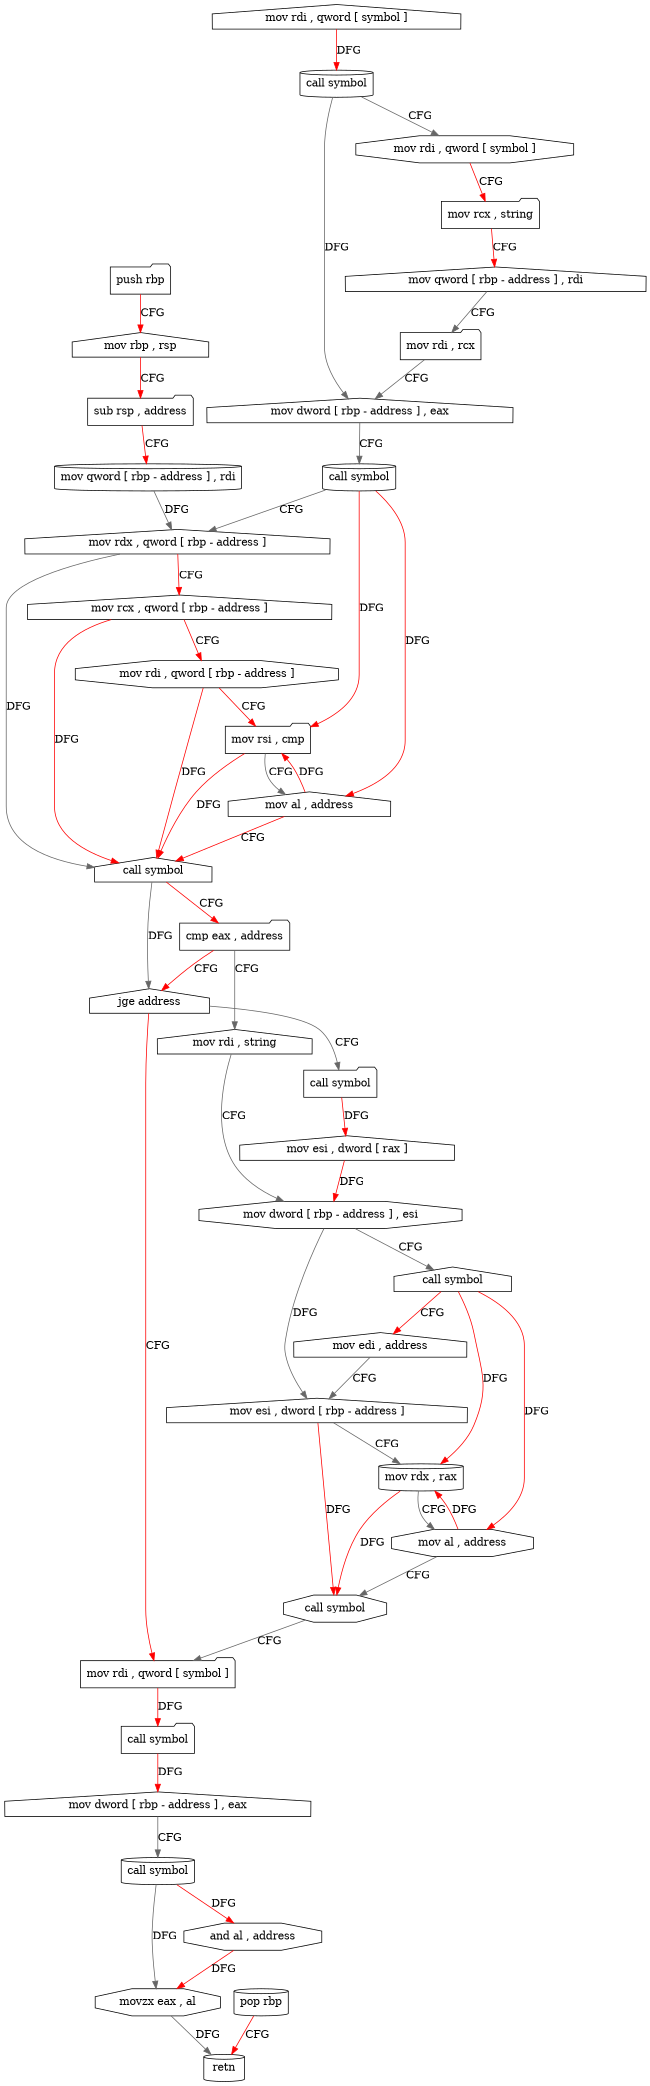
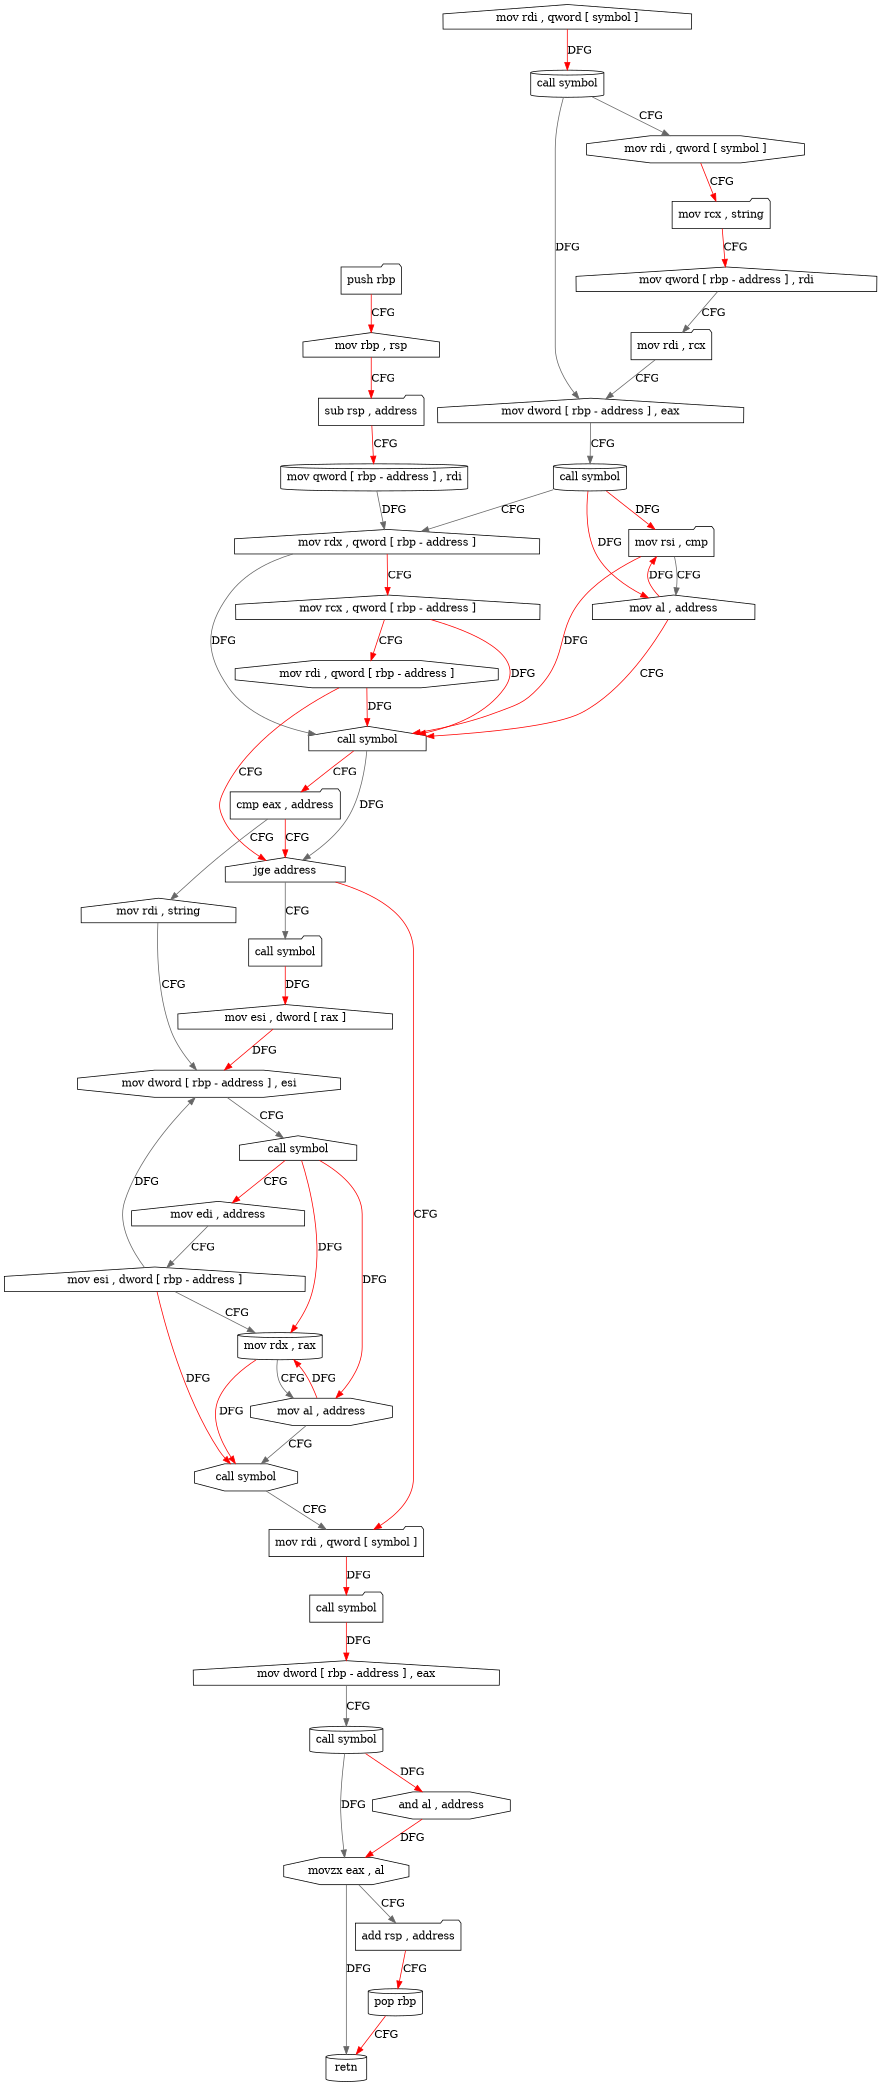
(235, 704) -> (244, 760)
(292, 1310) -> (134, 1180)
none -> (408, 1937)
